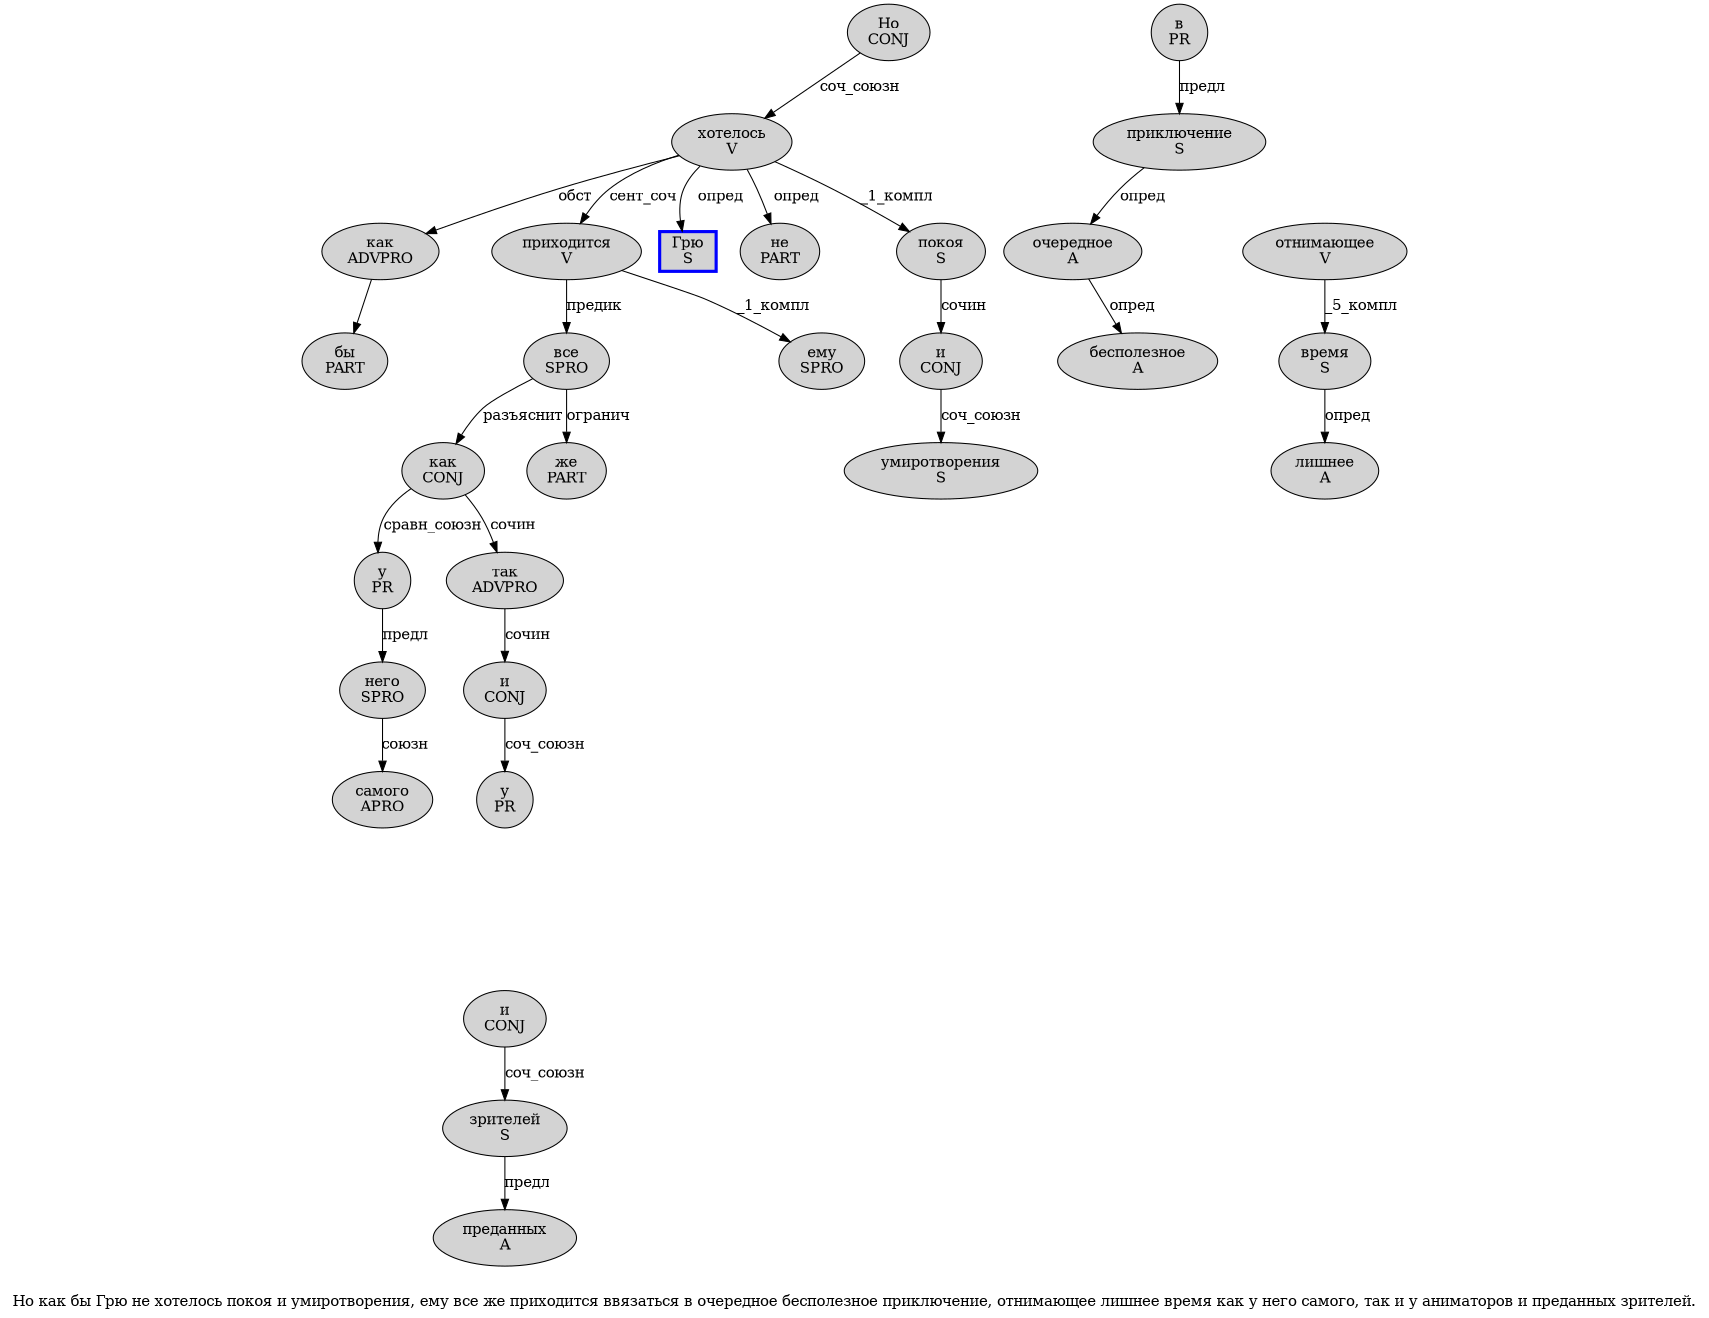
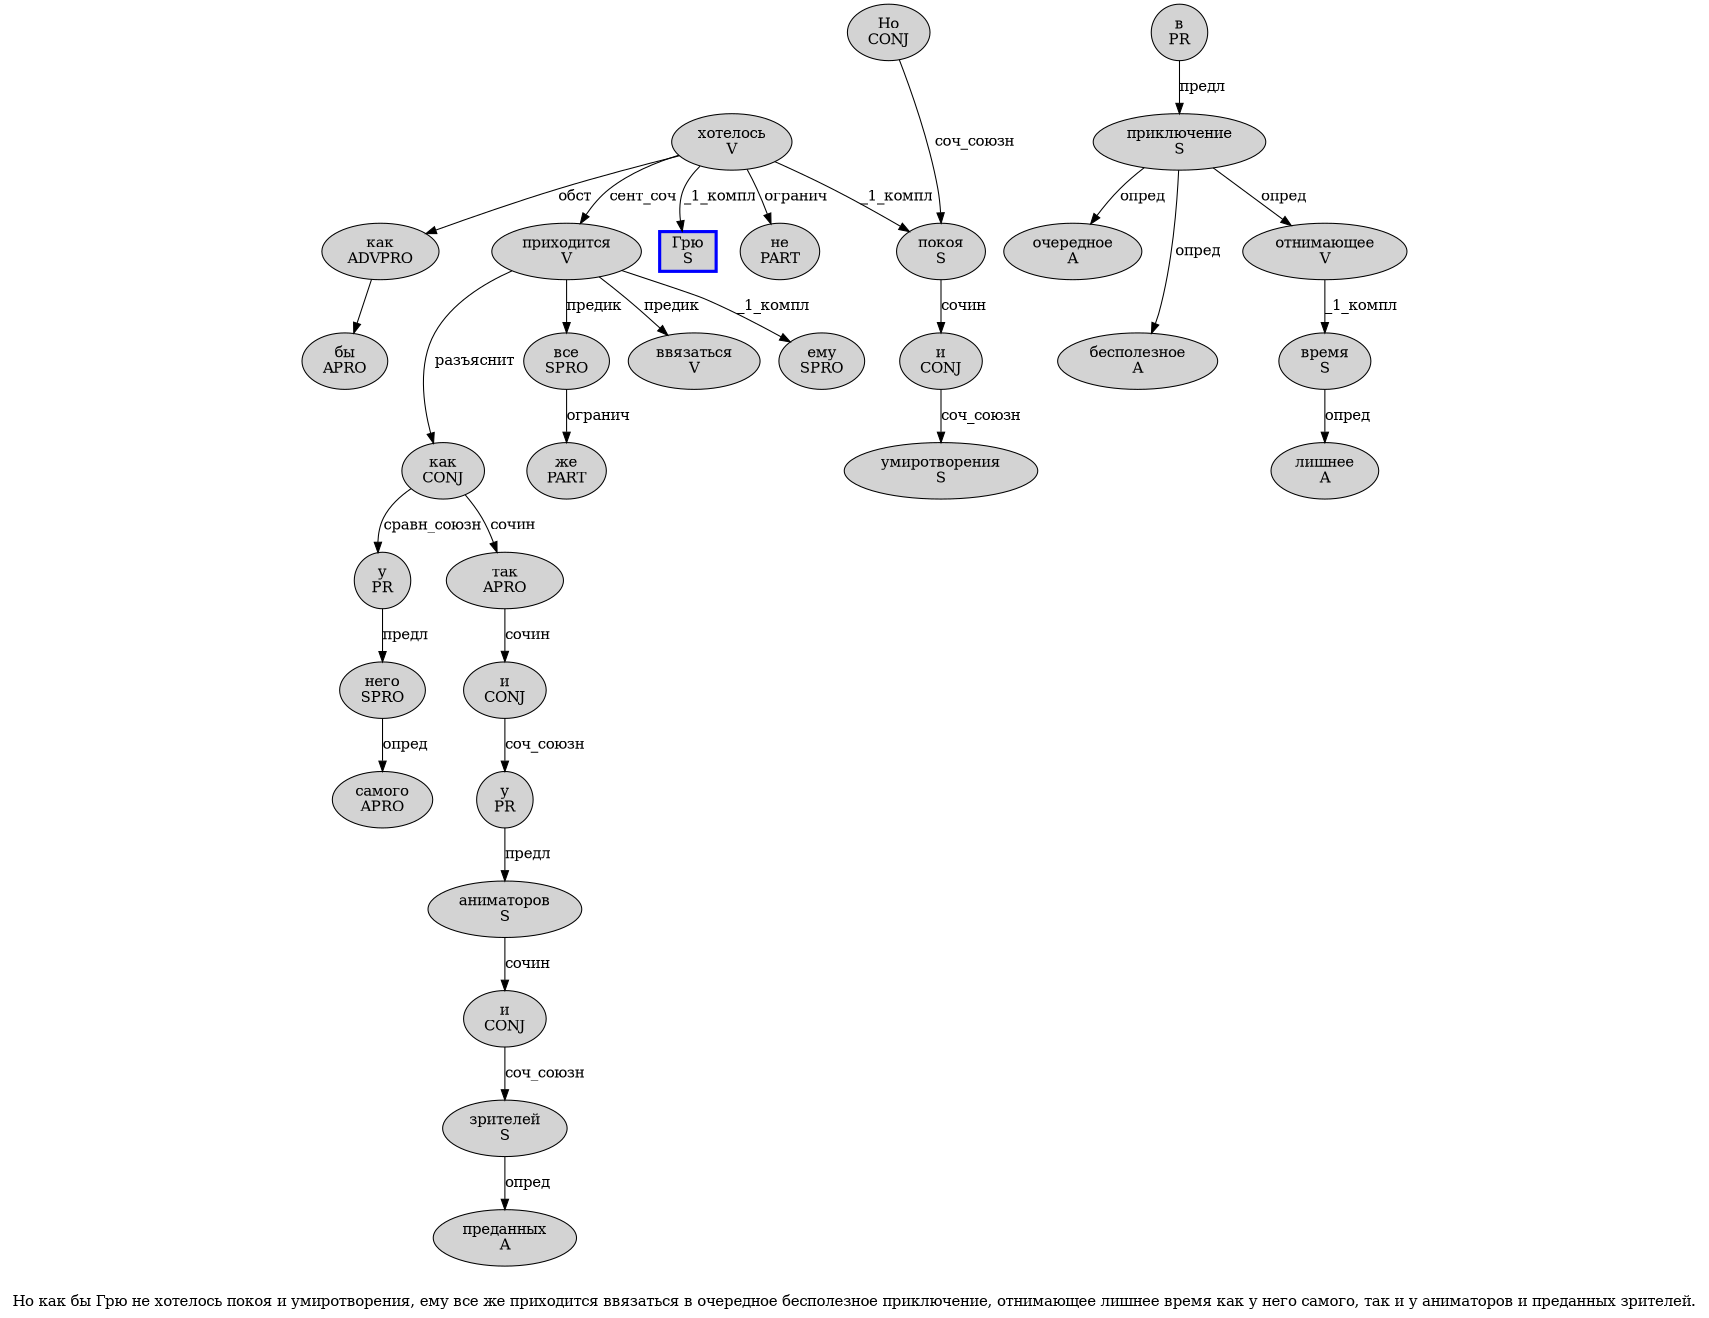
(817, 83) -> (925, 135)
none -> (1248, 194)
(720, 197) -> (720, 197)
(796, 197) -> (796, 197)
(1102, 301) -> (1172, 248)
(1361, 306) -> (1361, 306)
(345, 361) -> (345, 361)
none -> (694, 361)
(492, 401) -> (434, 334)
(505, 581) -> (505, 581)
(405, 745) -> (405, 745)
none -> (505, 909)
(527, 1183) -> (527, 1183)
